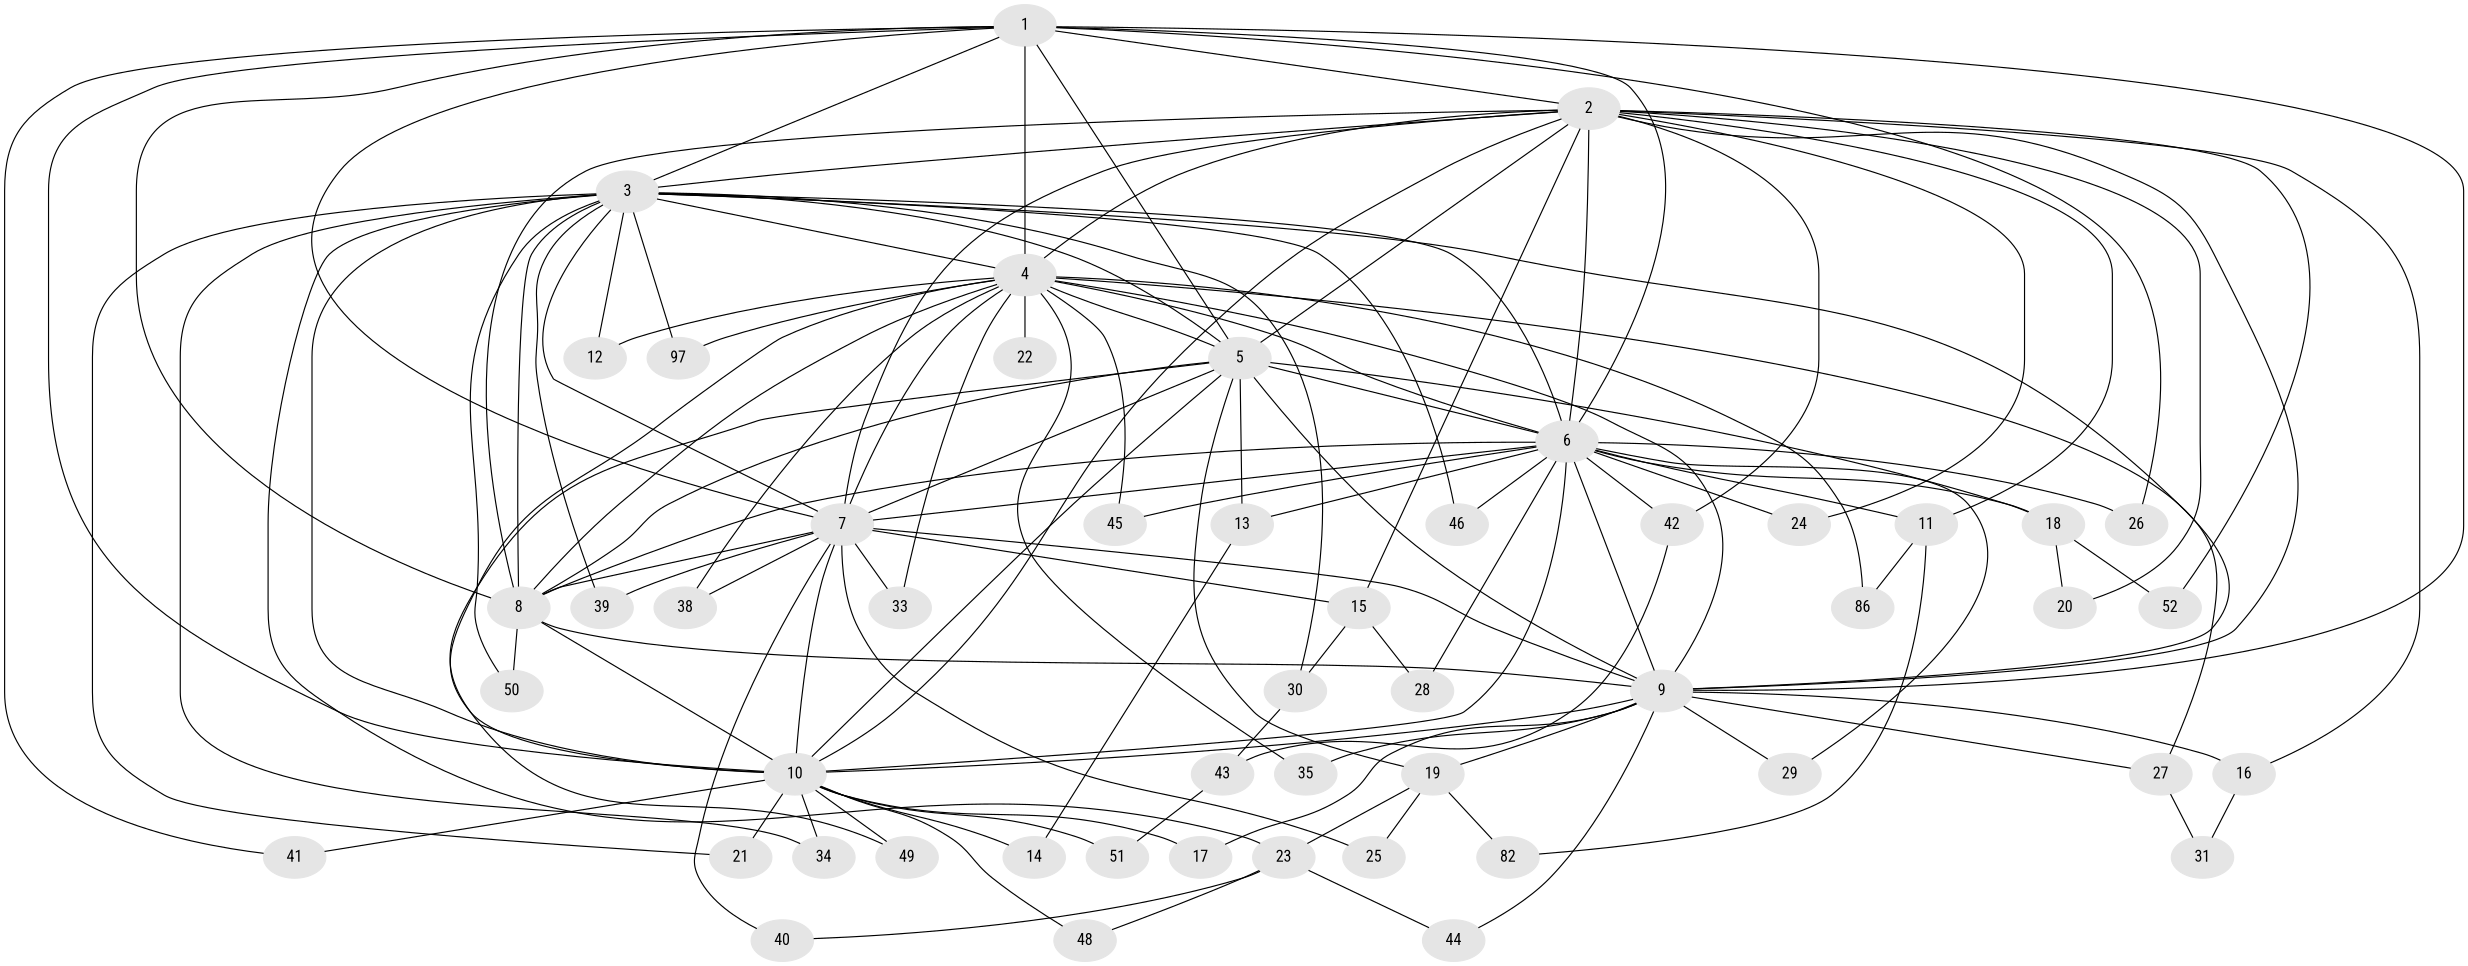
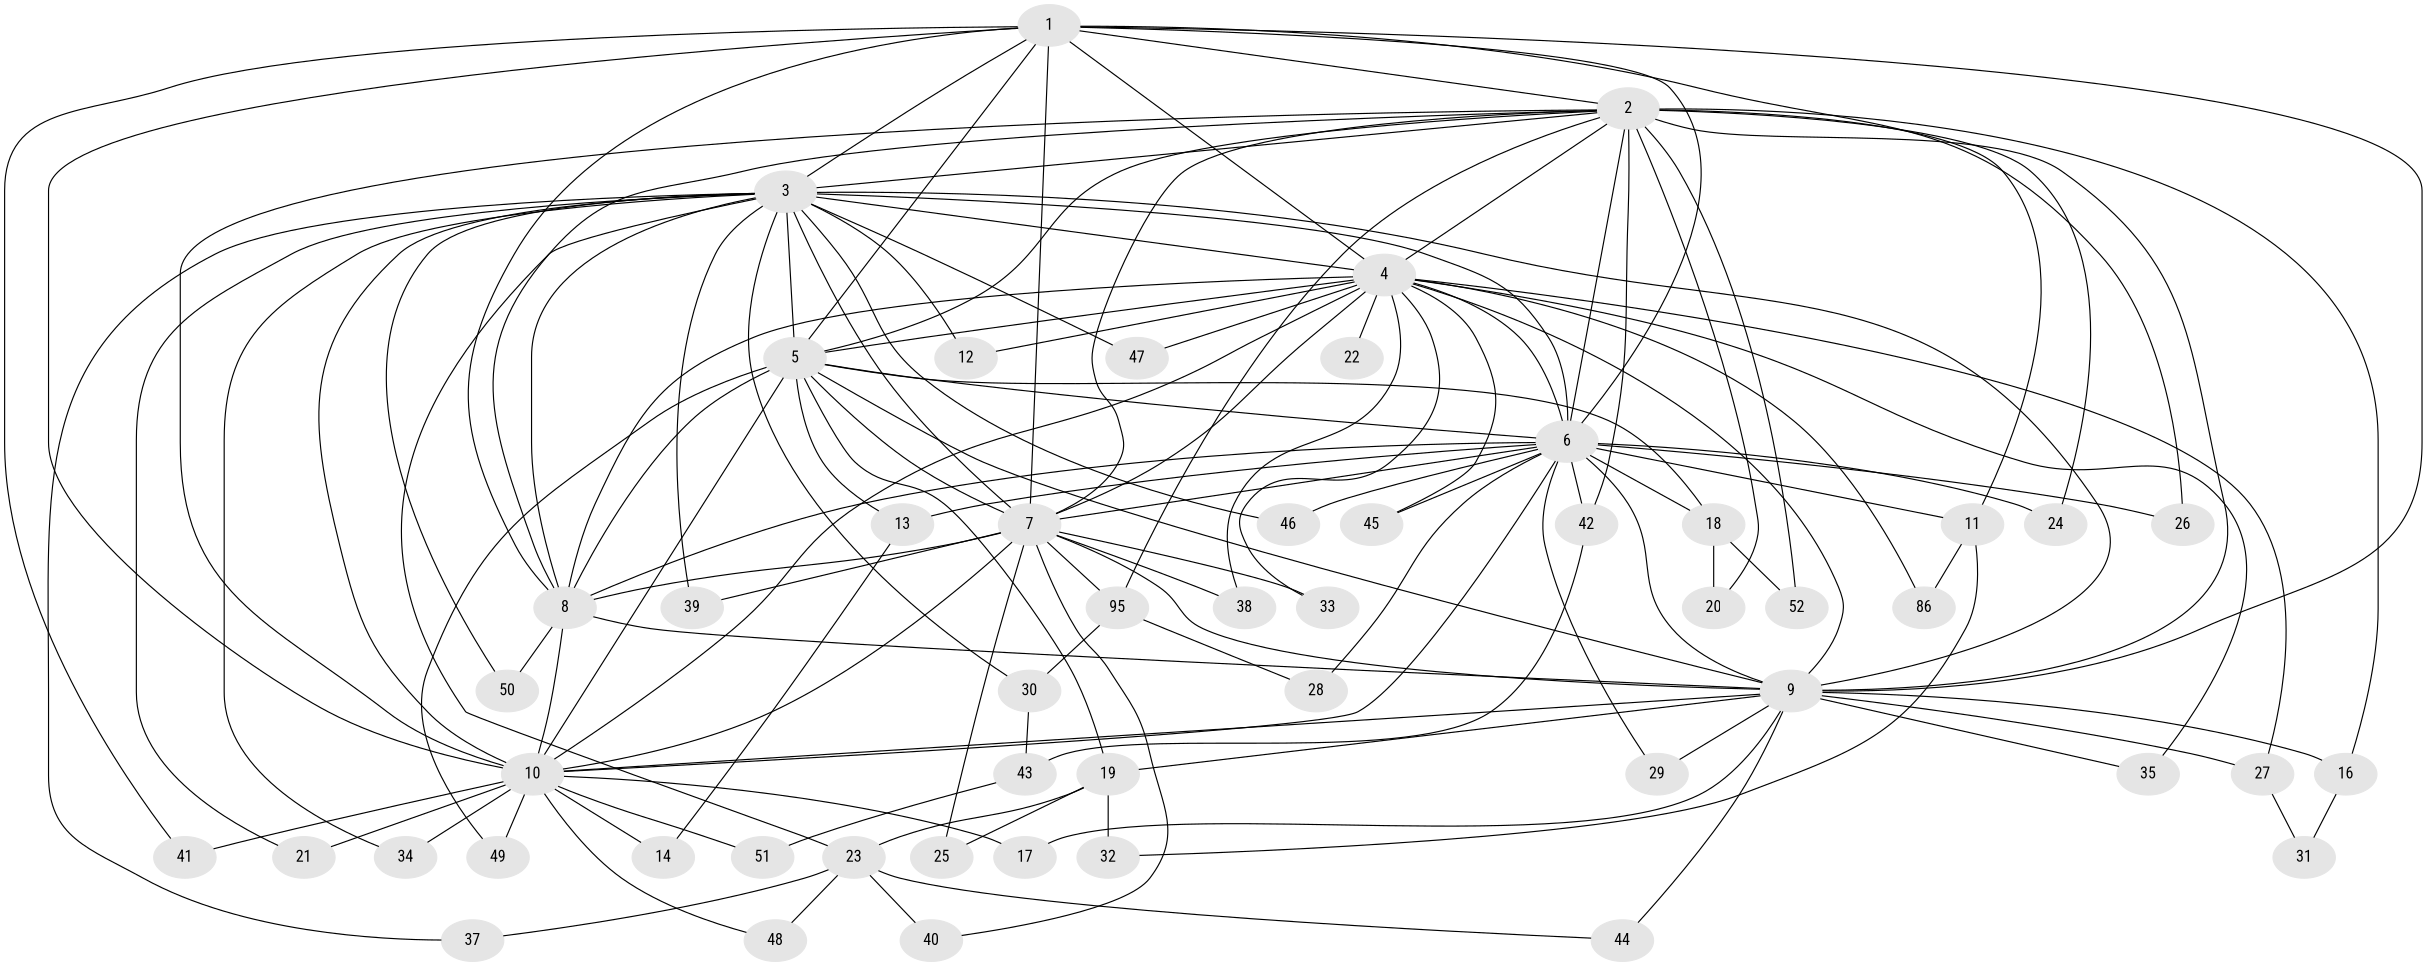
(678, 358) -> (1137, 358)
(1359, 608) -> (1117, 608)
(1508, 857) -> (1108, 857)
none -> (473, 941)
